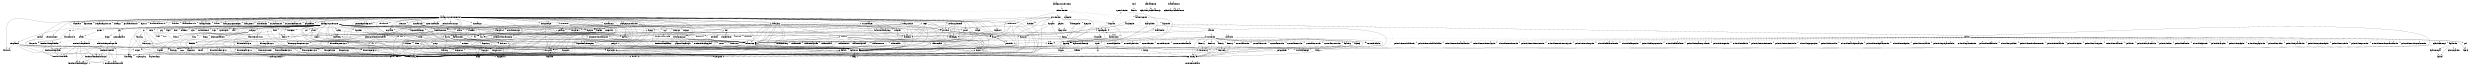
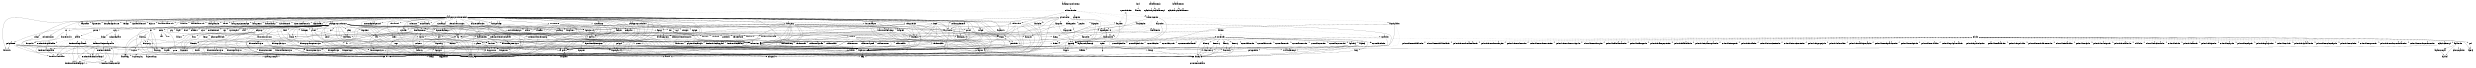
(500, 31) -> none
